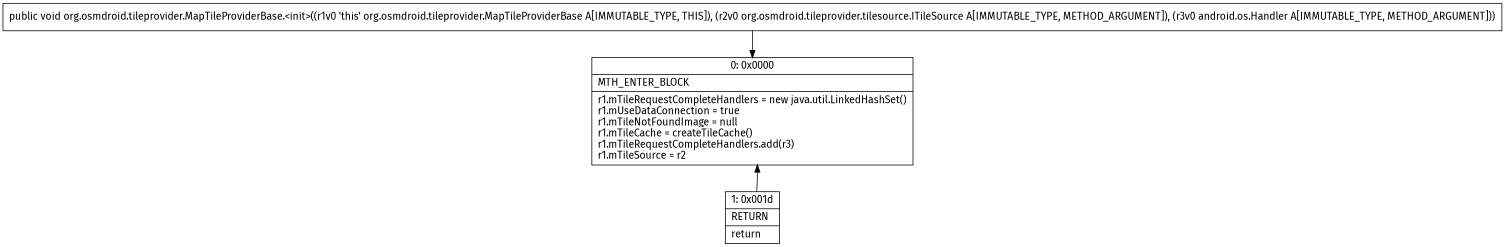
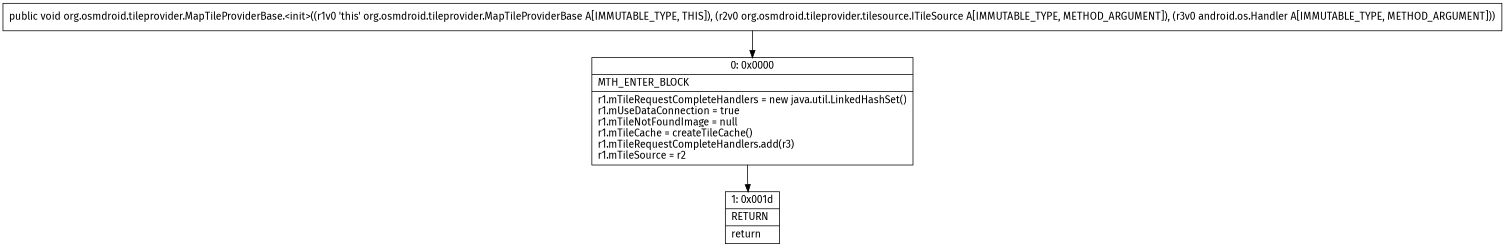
(757, 182) -> (748, 175)
